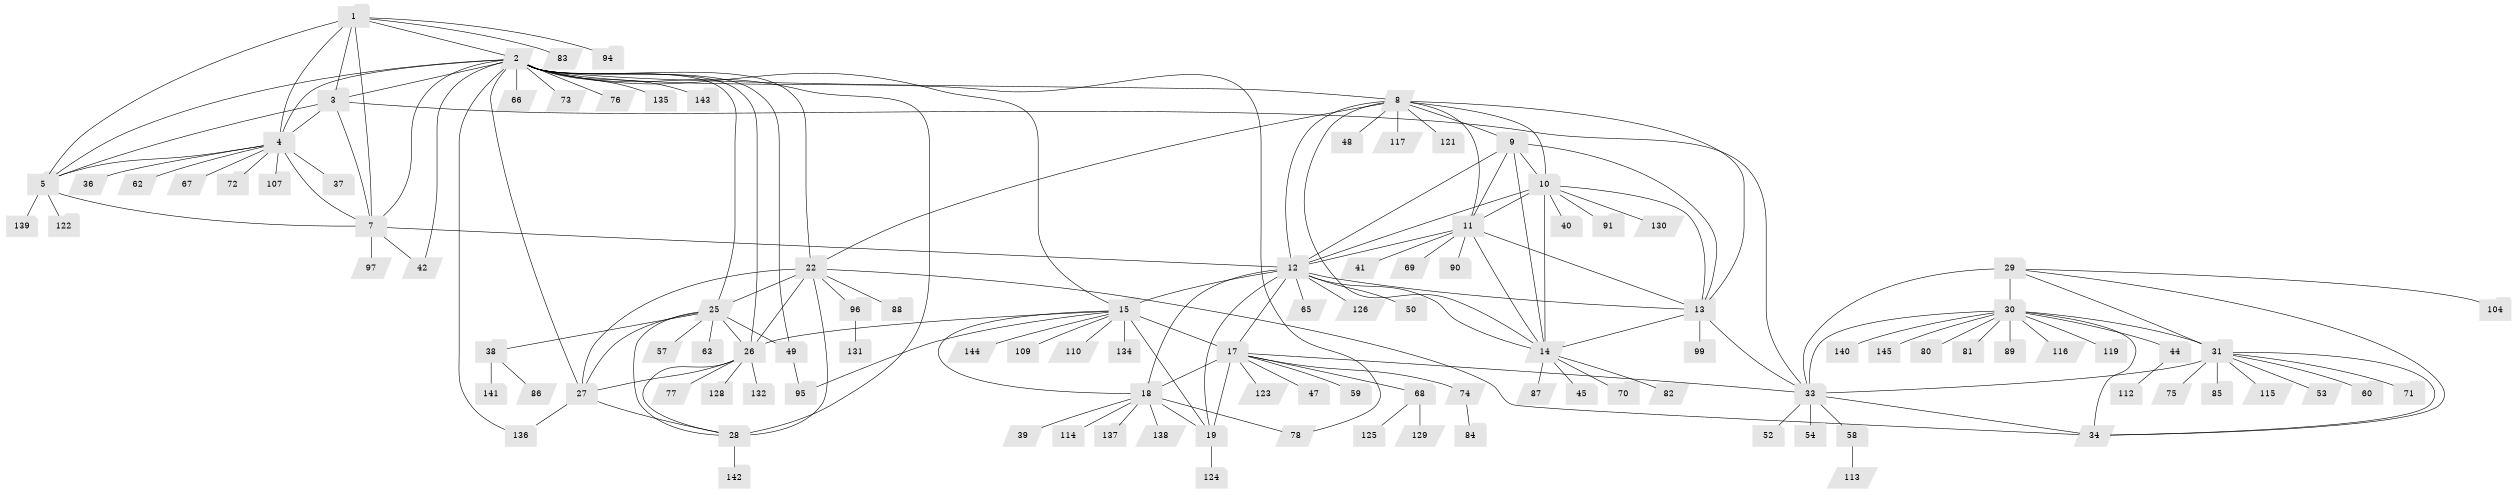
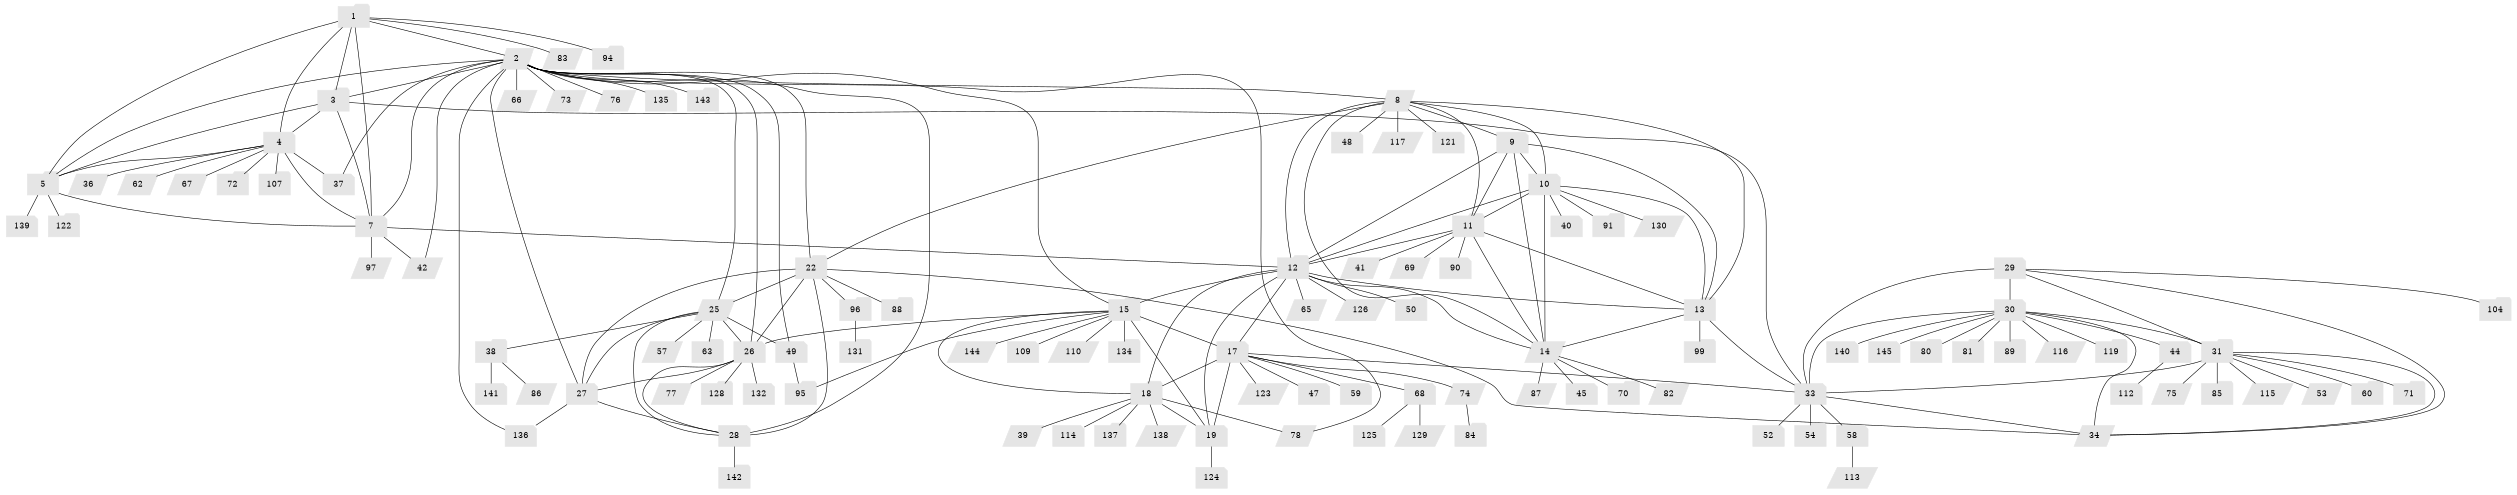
(333, 82) -> (405, 92)
